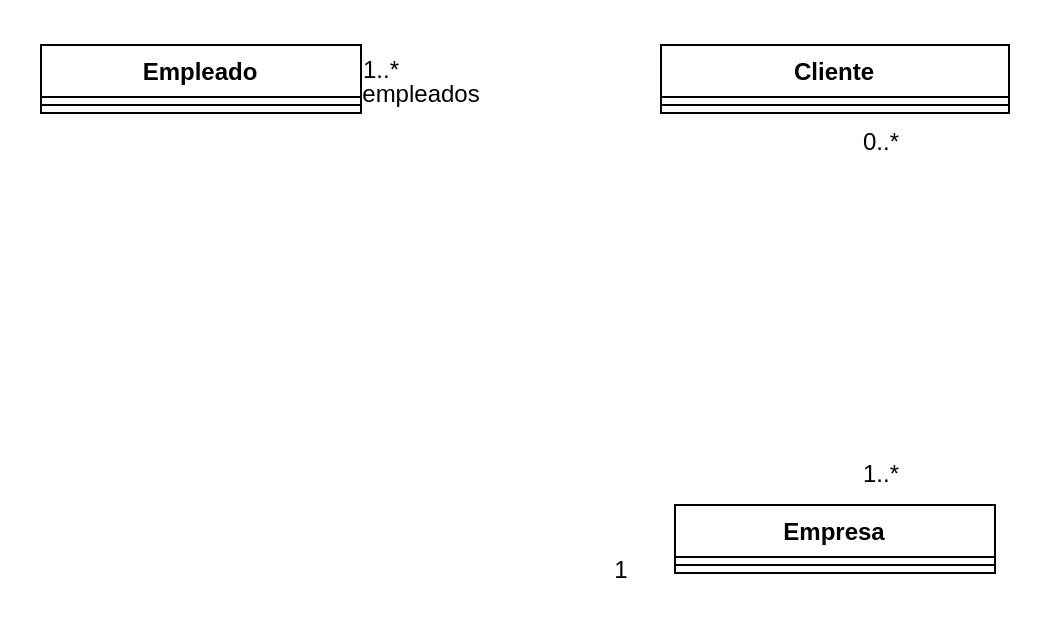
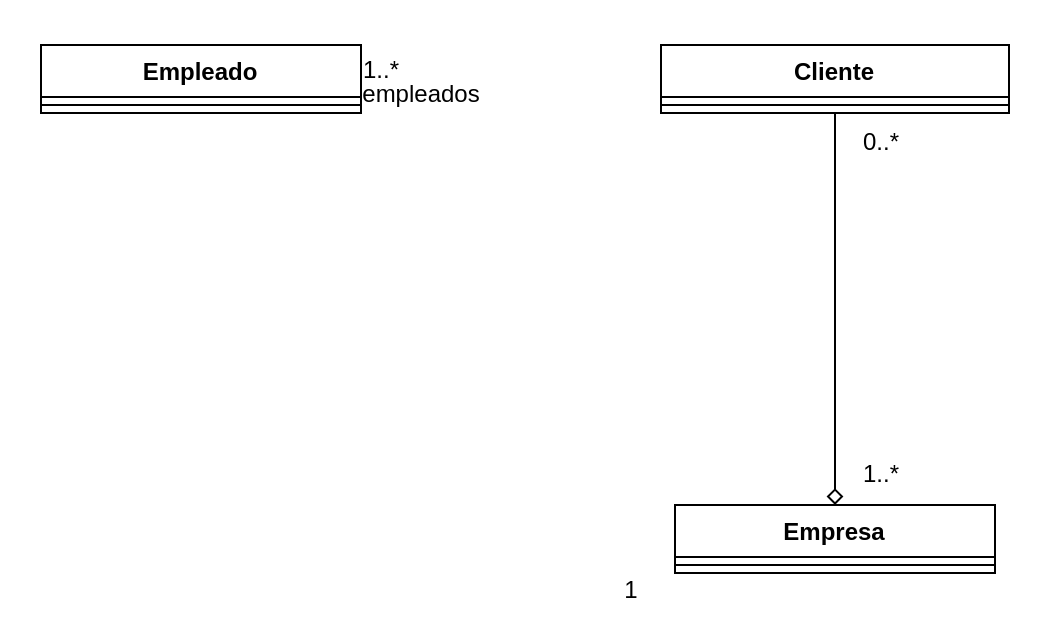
none -> (835, 303)
(621, 571) -> (631, 591)
